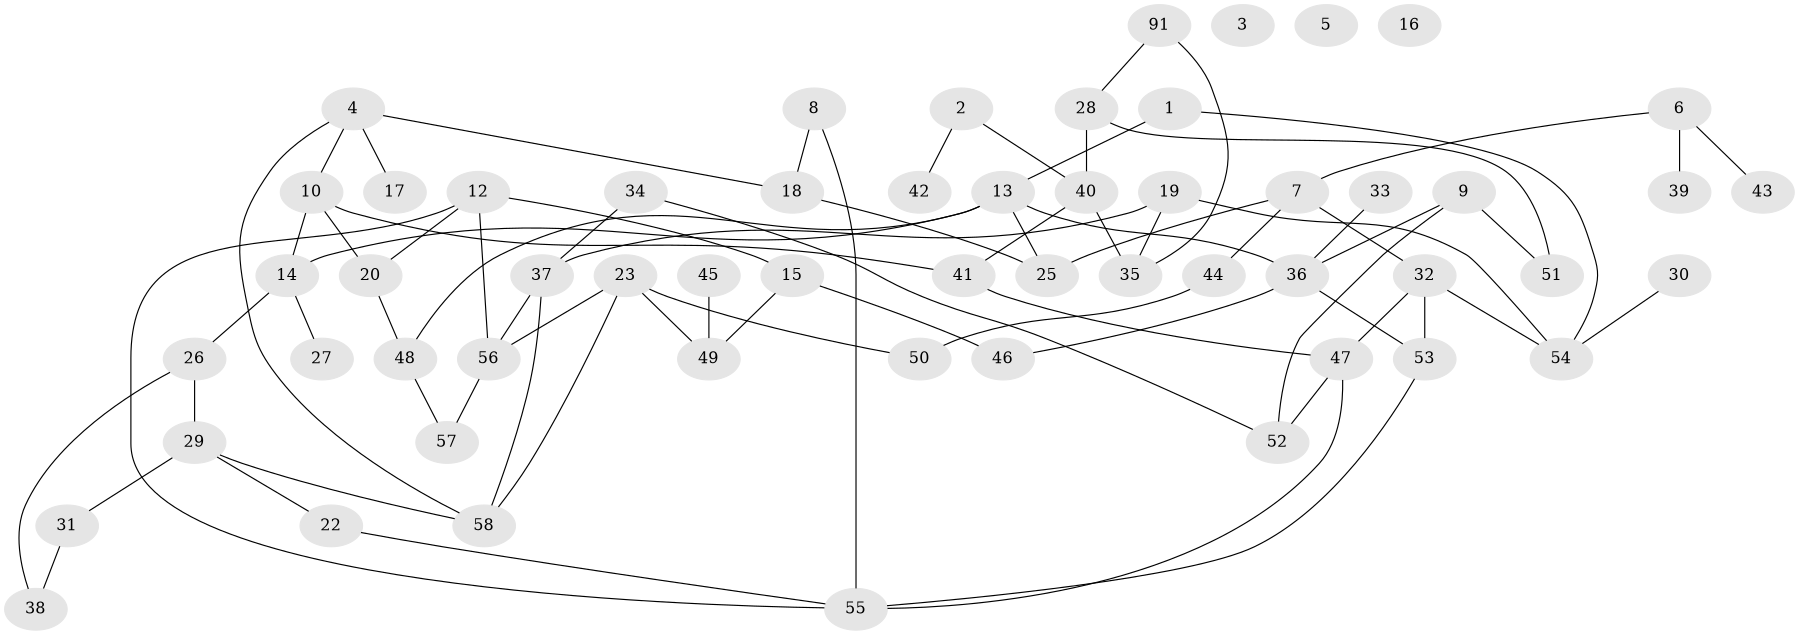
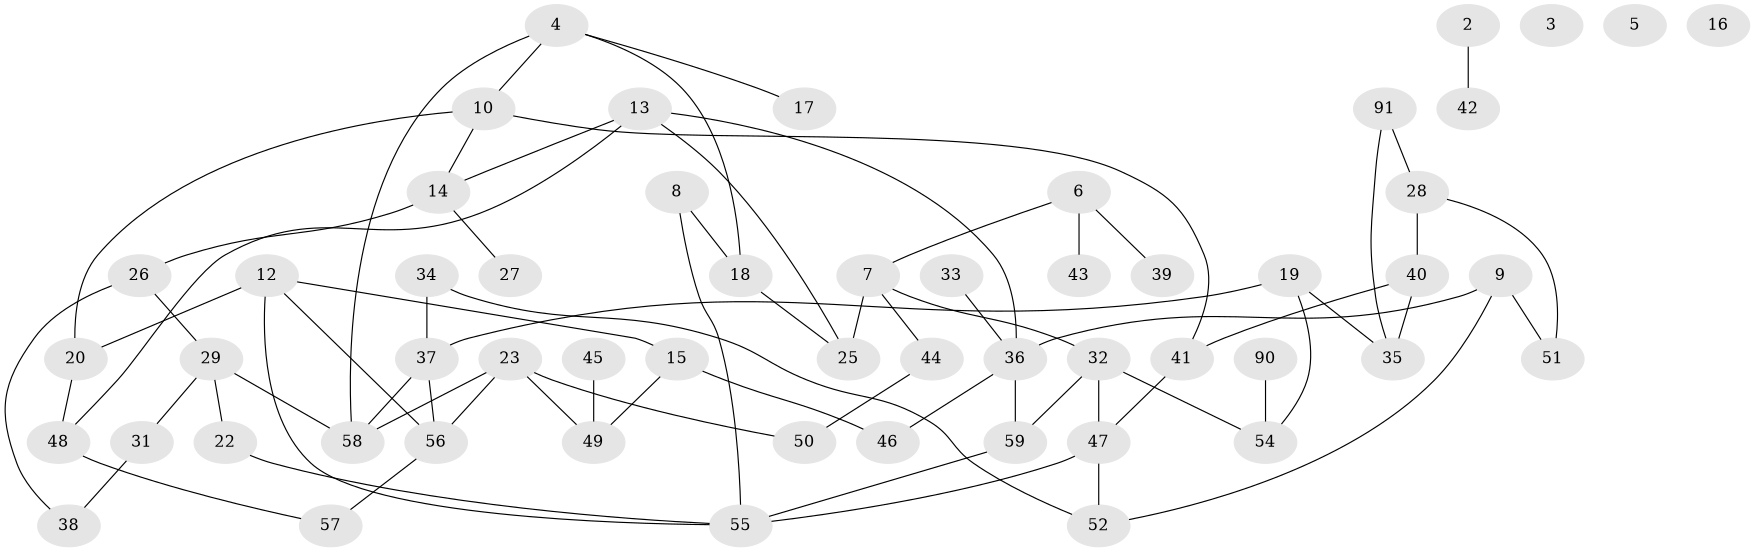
(1170, 109) -> none
(1024, 151) -> none
(1680, 276) -> (1265, 359)
(1425, 359) -> (1015, 442)
